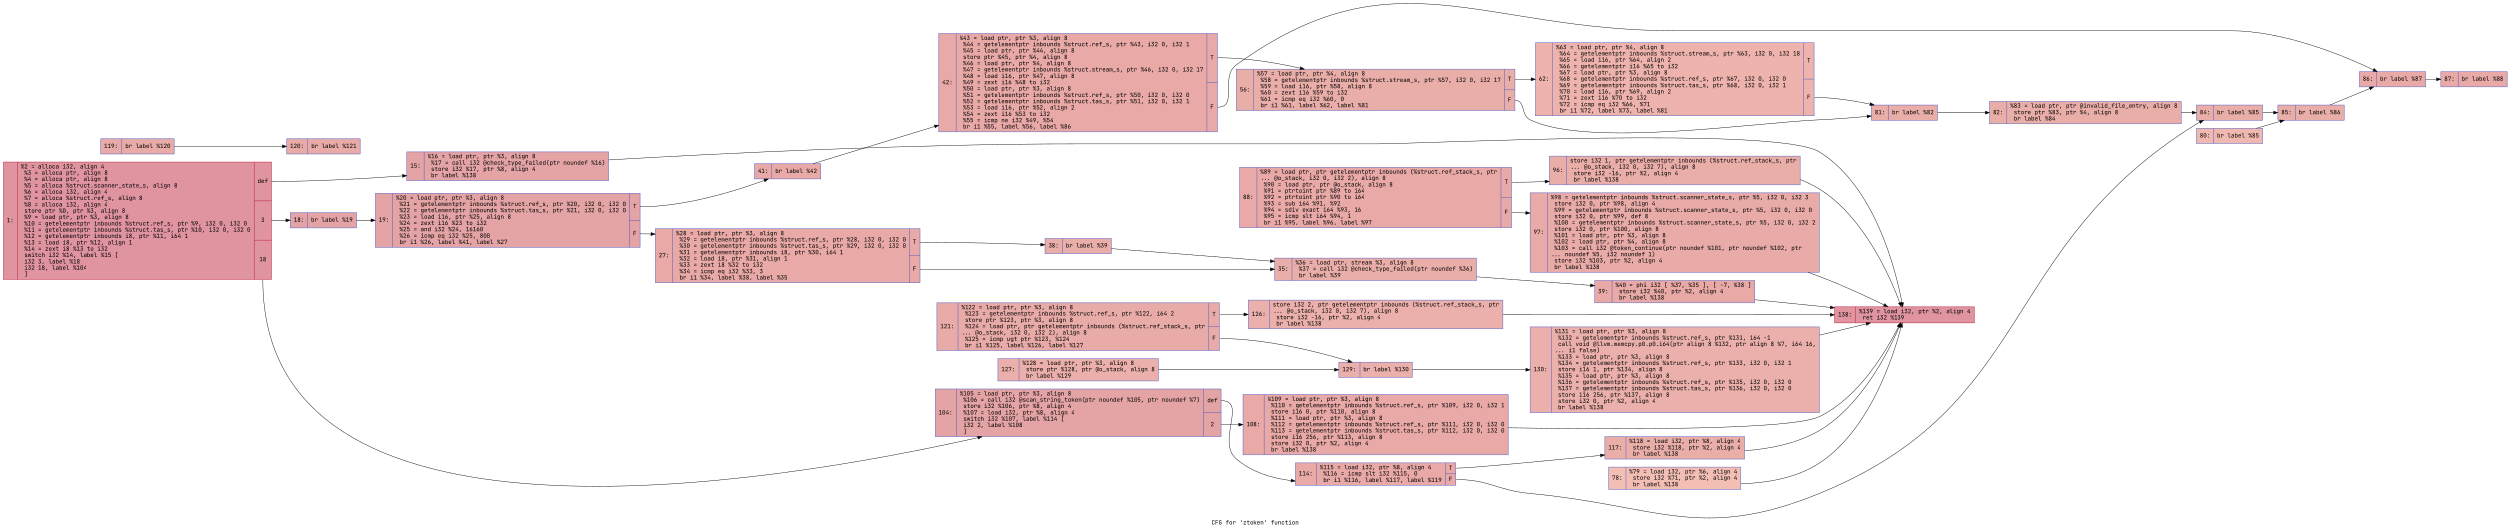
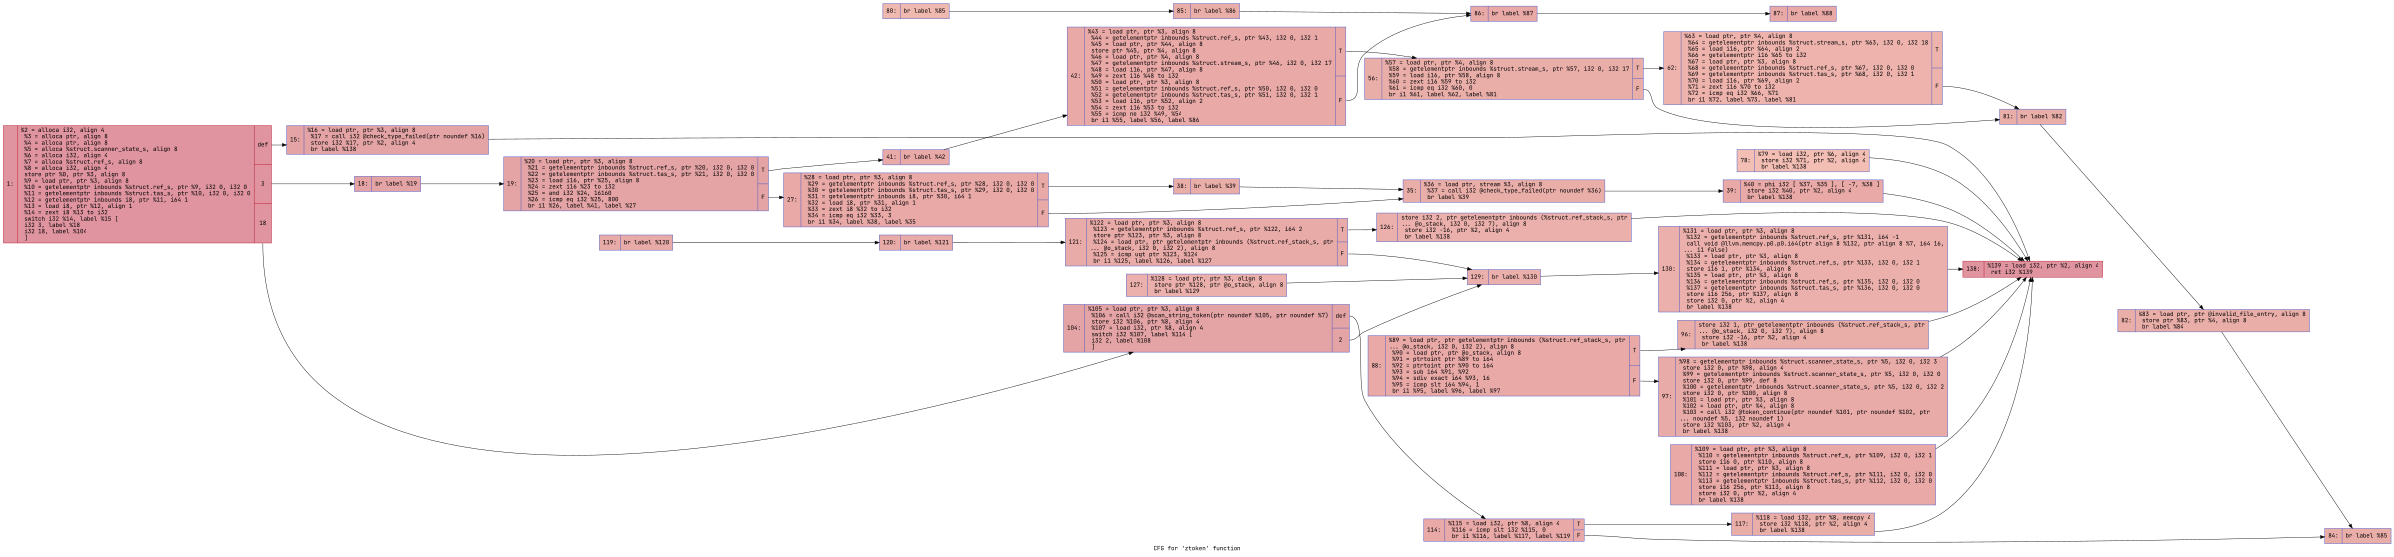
(2268, 113) -> none
(482, 169) -> (361, 143)
none -> (1007, 242)
(1228, 425) -> (1412, 311)
(1685, 441) -> (1814, 518)
